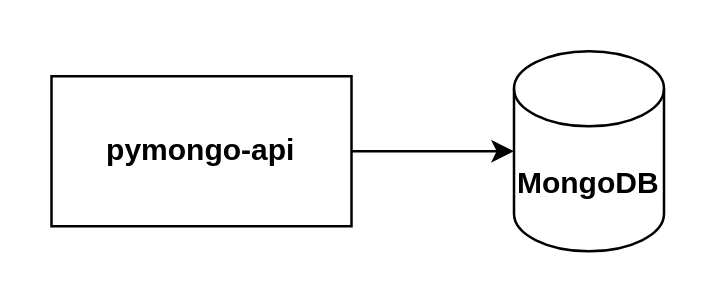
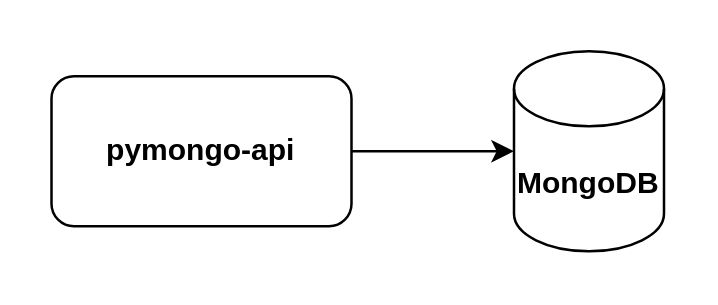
(201, 151) -> (201, 151)
